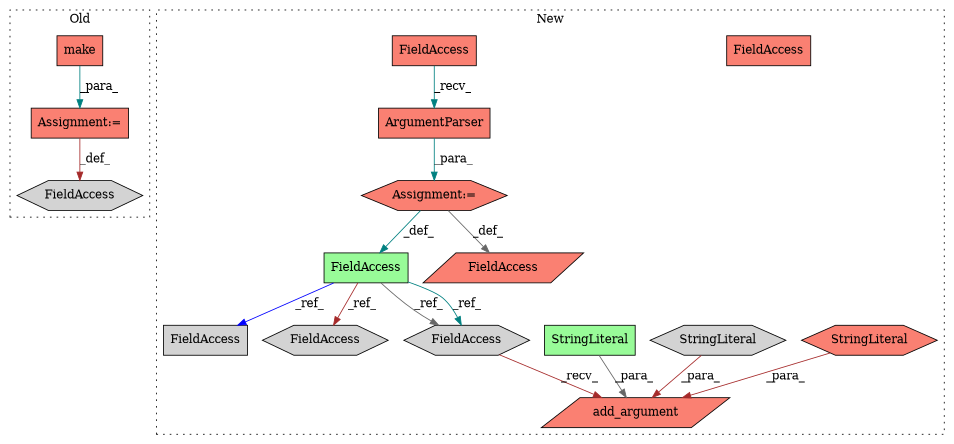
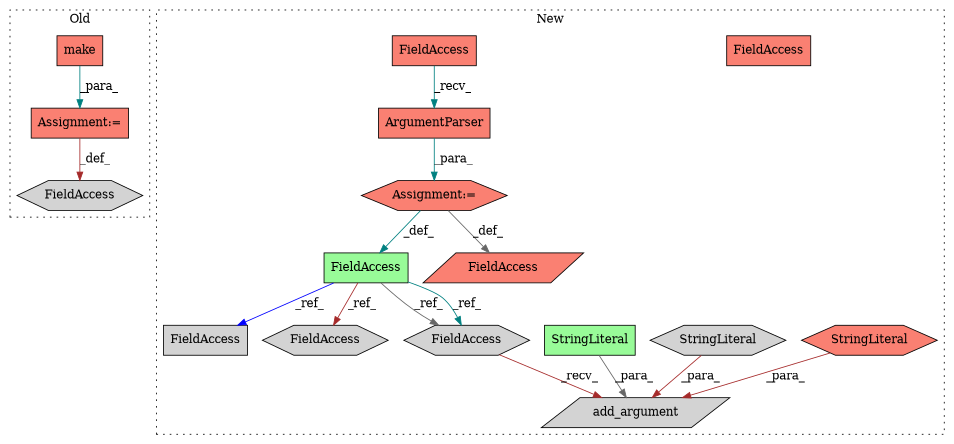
(636, 413) -> (636, 413)
